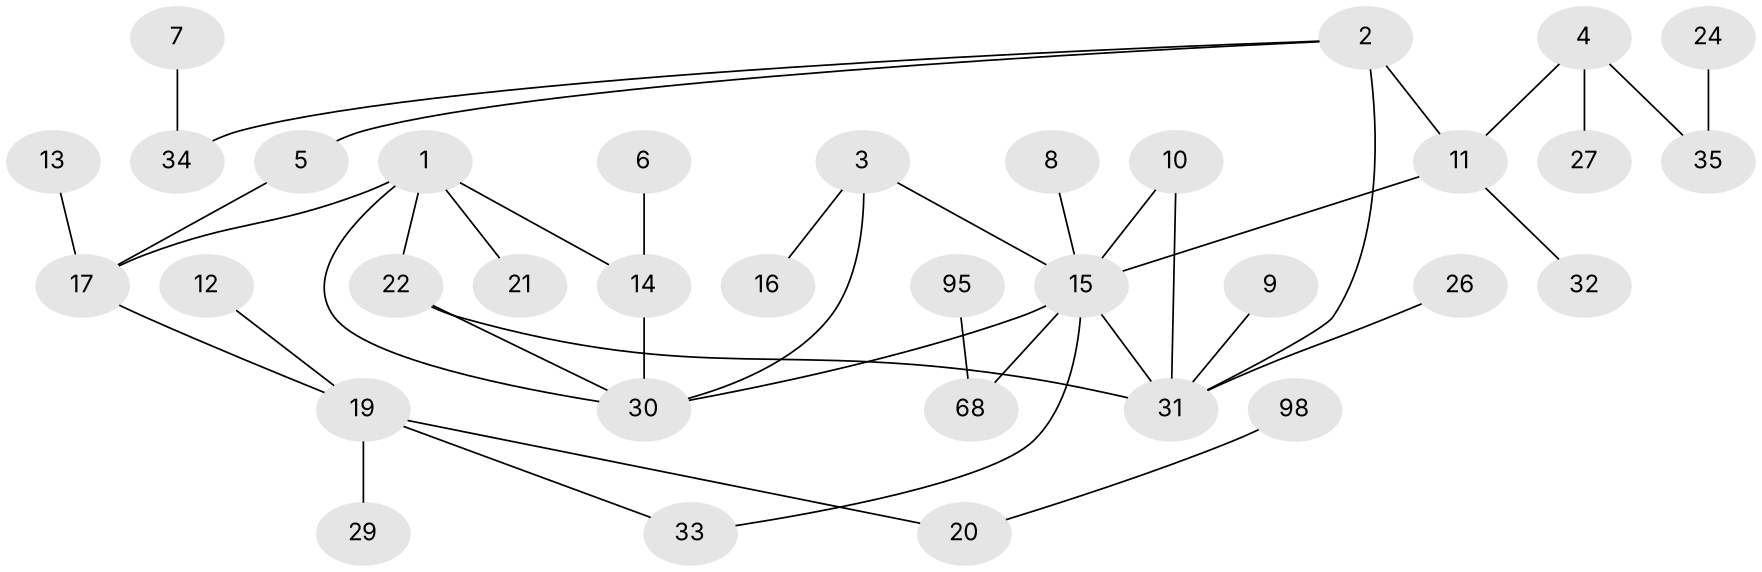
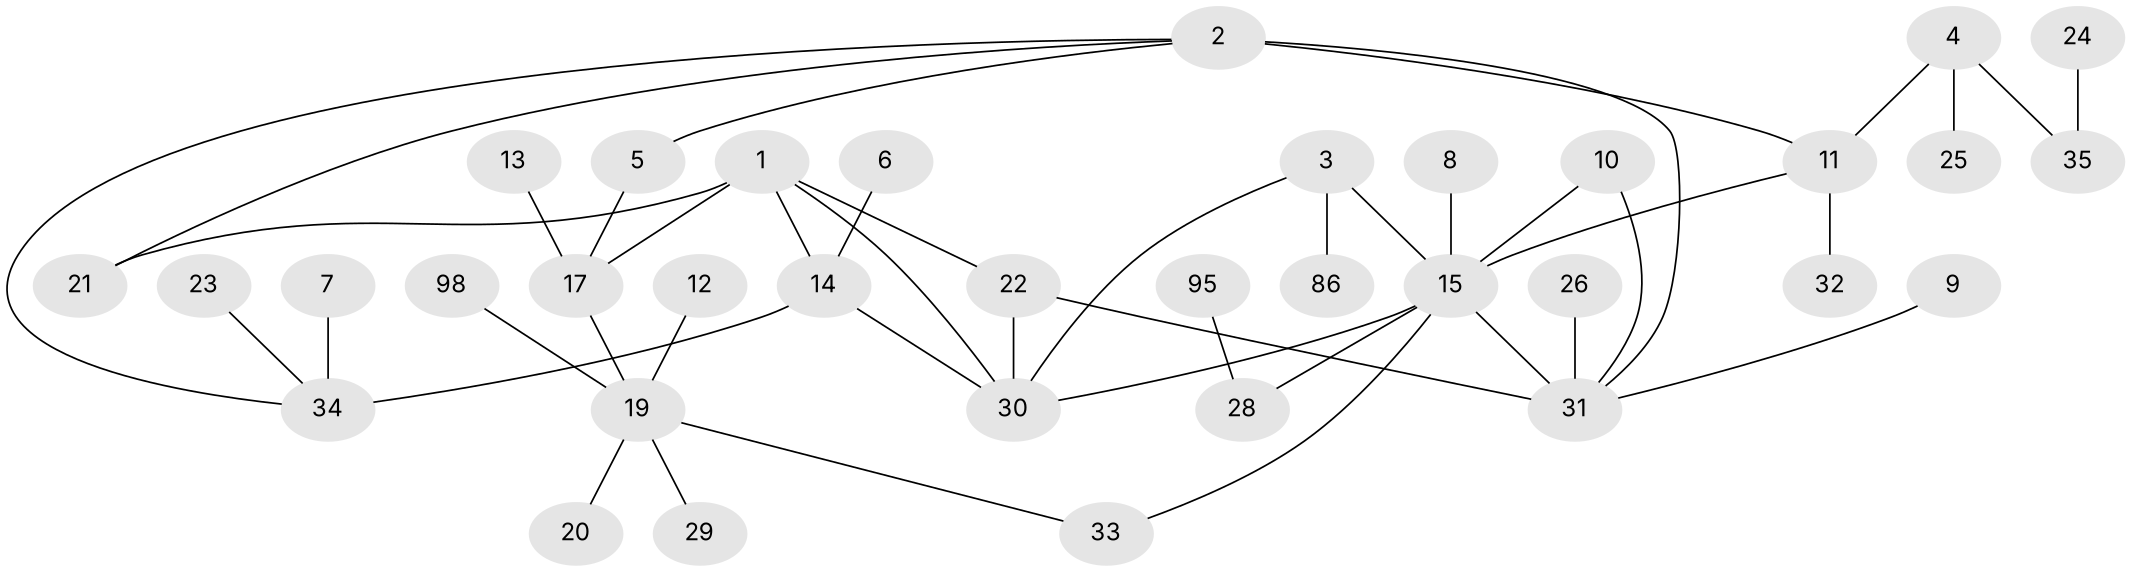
none -> (630, 94)
(1584, 162) -> (1954, 162)
none -> (204, 286)
(768, 286) -> (1327, 286)
none -> (594, 362)
(971, 410) -> (1243, 410)
(1134, 478) -> (545, 348)
